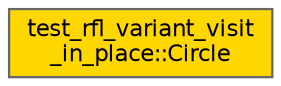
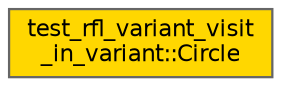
(141, 43) -> (141, 43)
